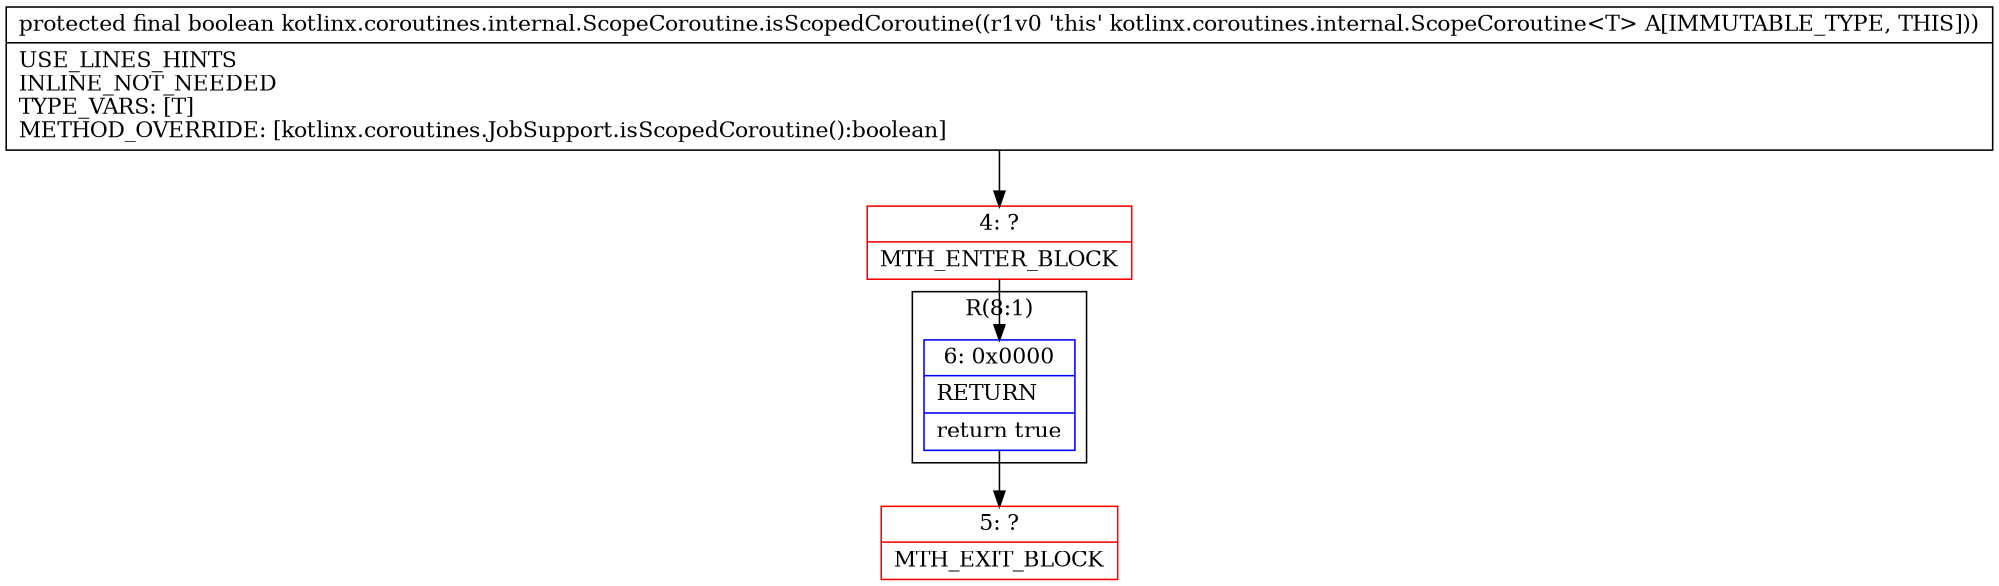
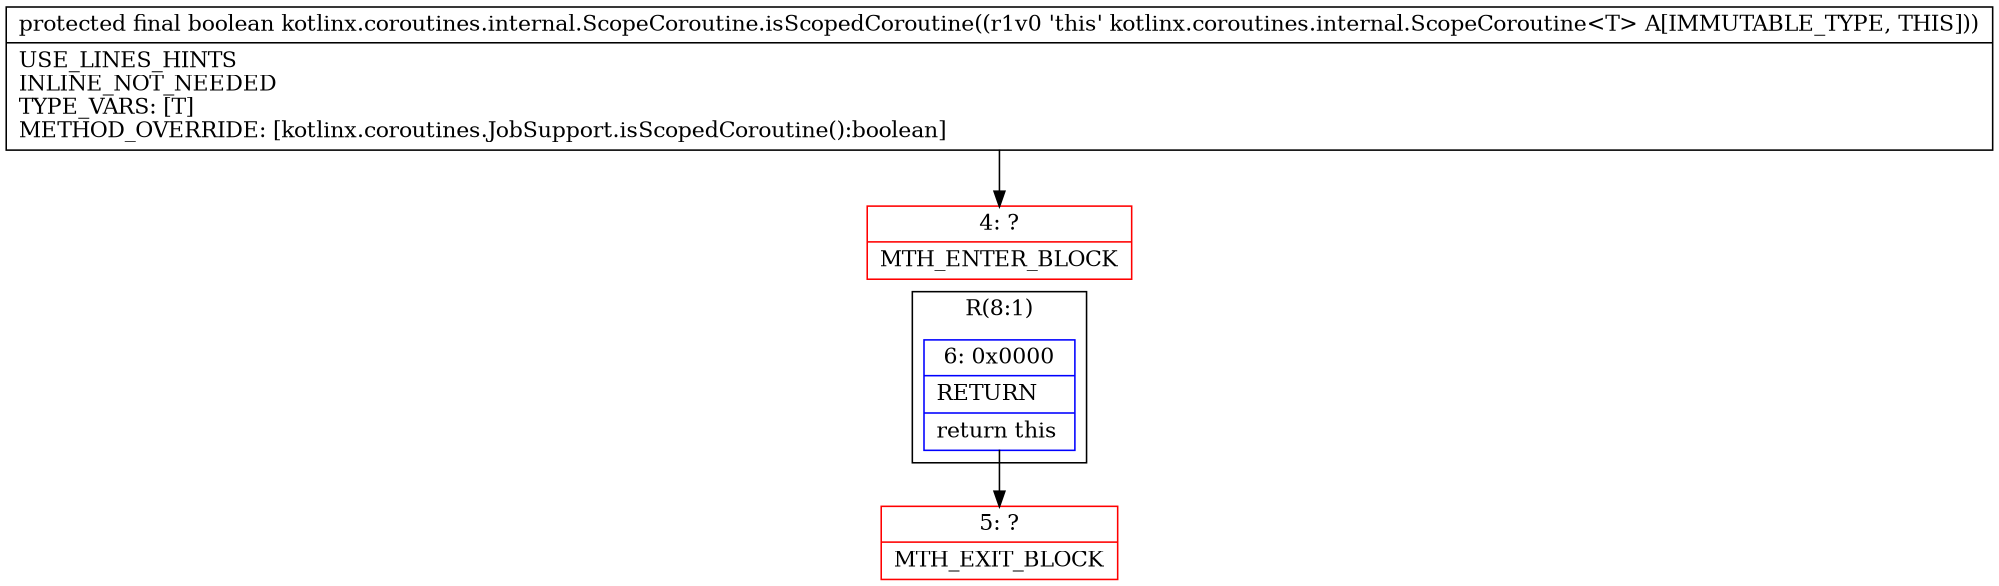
(999, 302) -> none
(999, 431) -> (997, 431)
